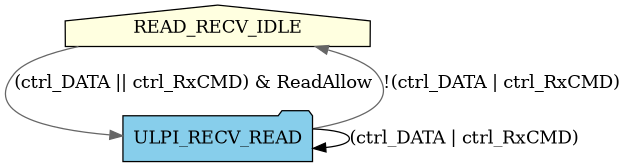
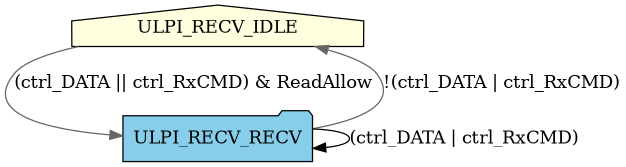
(218, 28) -> (218, 28)
(218, 139) -> (218, 139)
